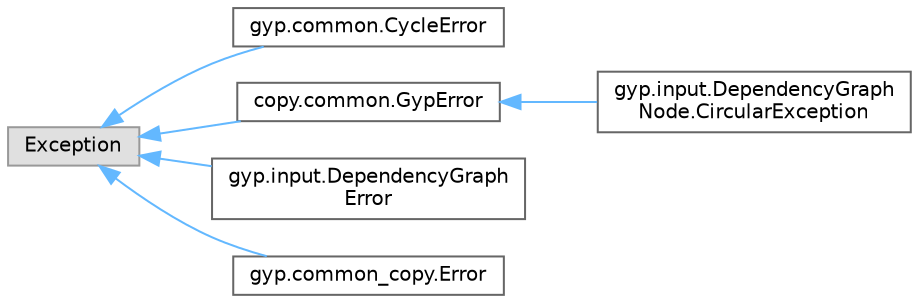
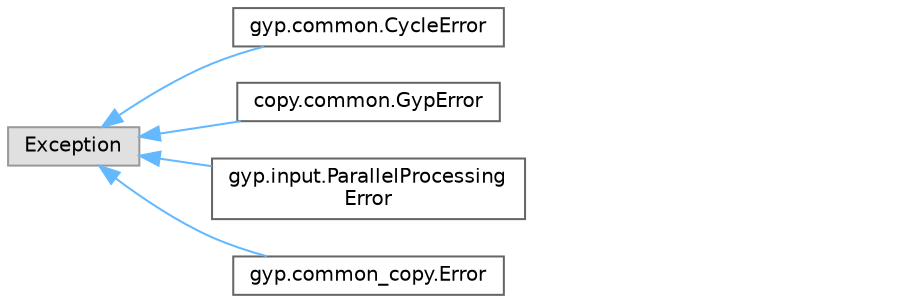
(754, 102) -> none
(369, 189) -> (369, 189)
